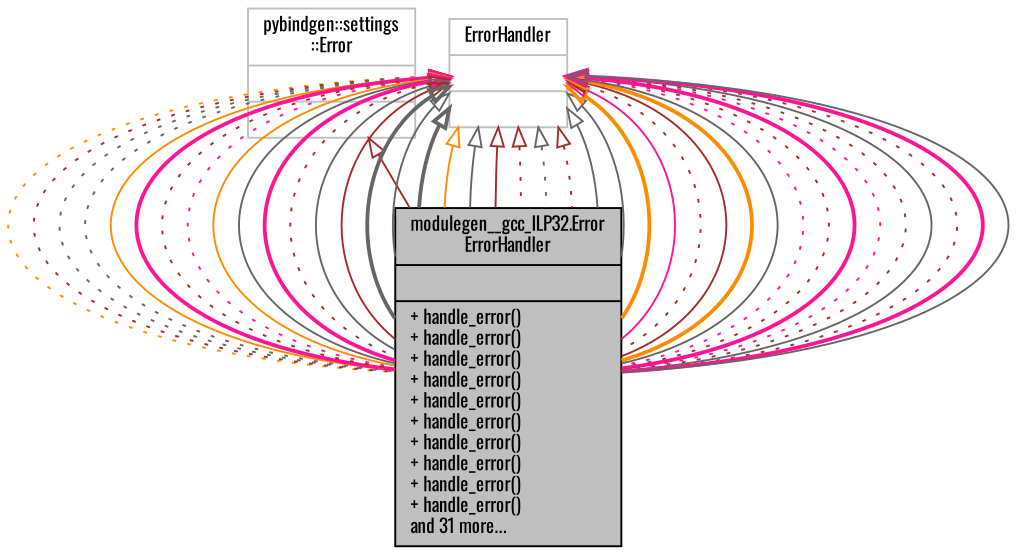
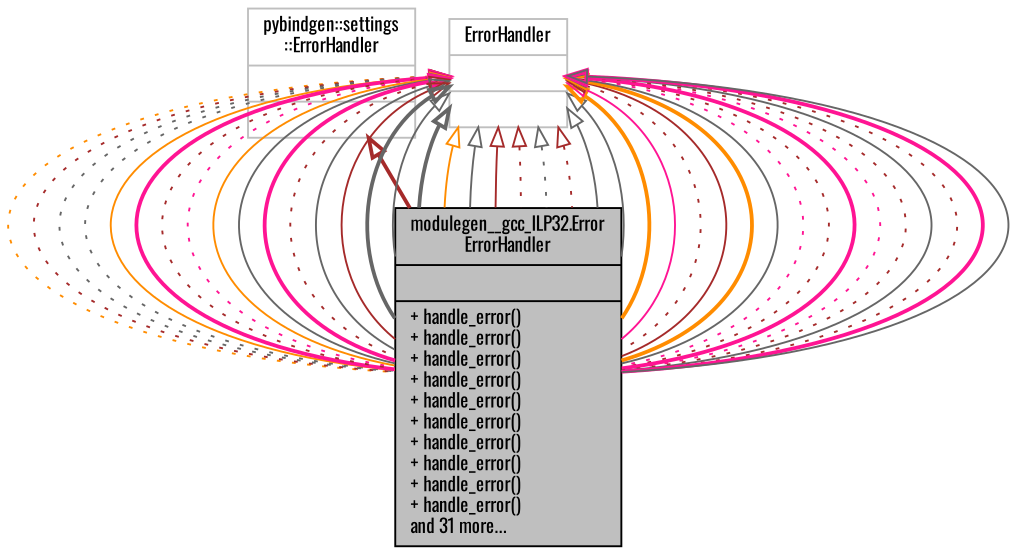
(332, 47) -> (332, 47)
(394, 181) -> (394, 181)
